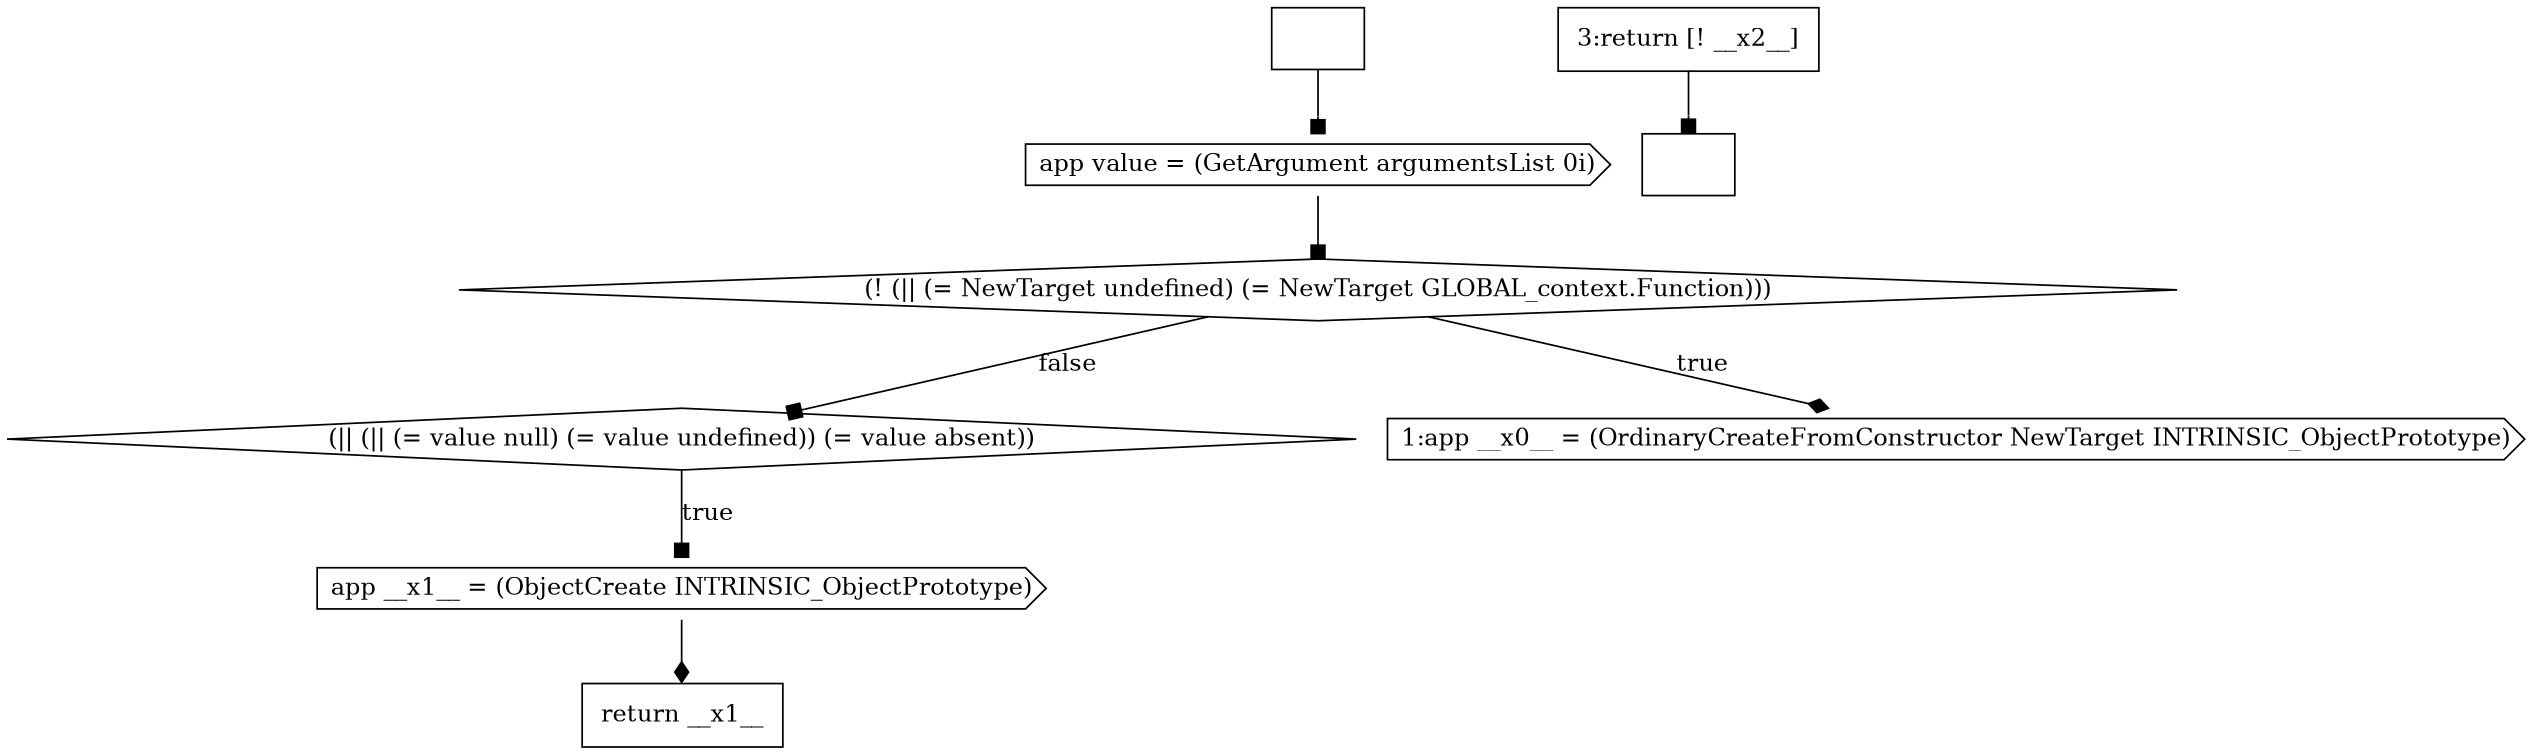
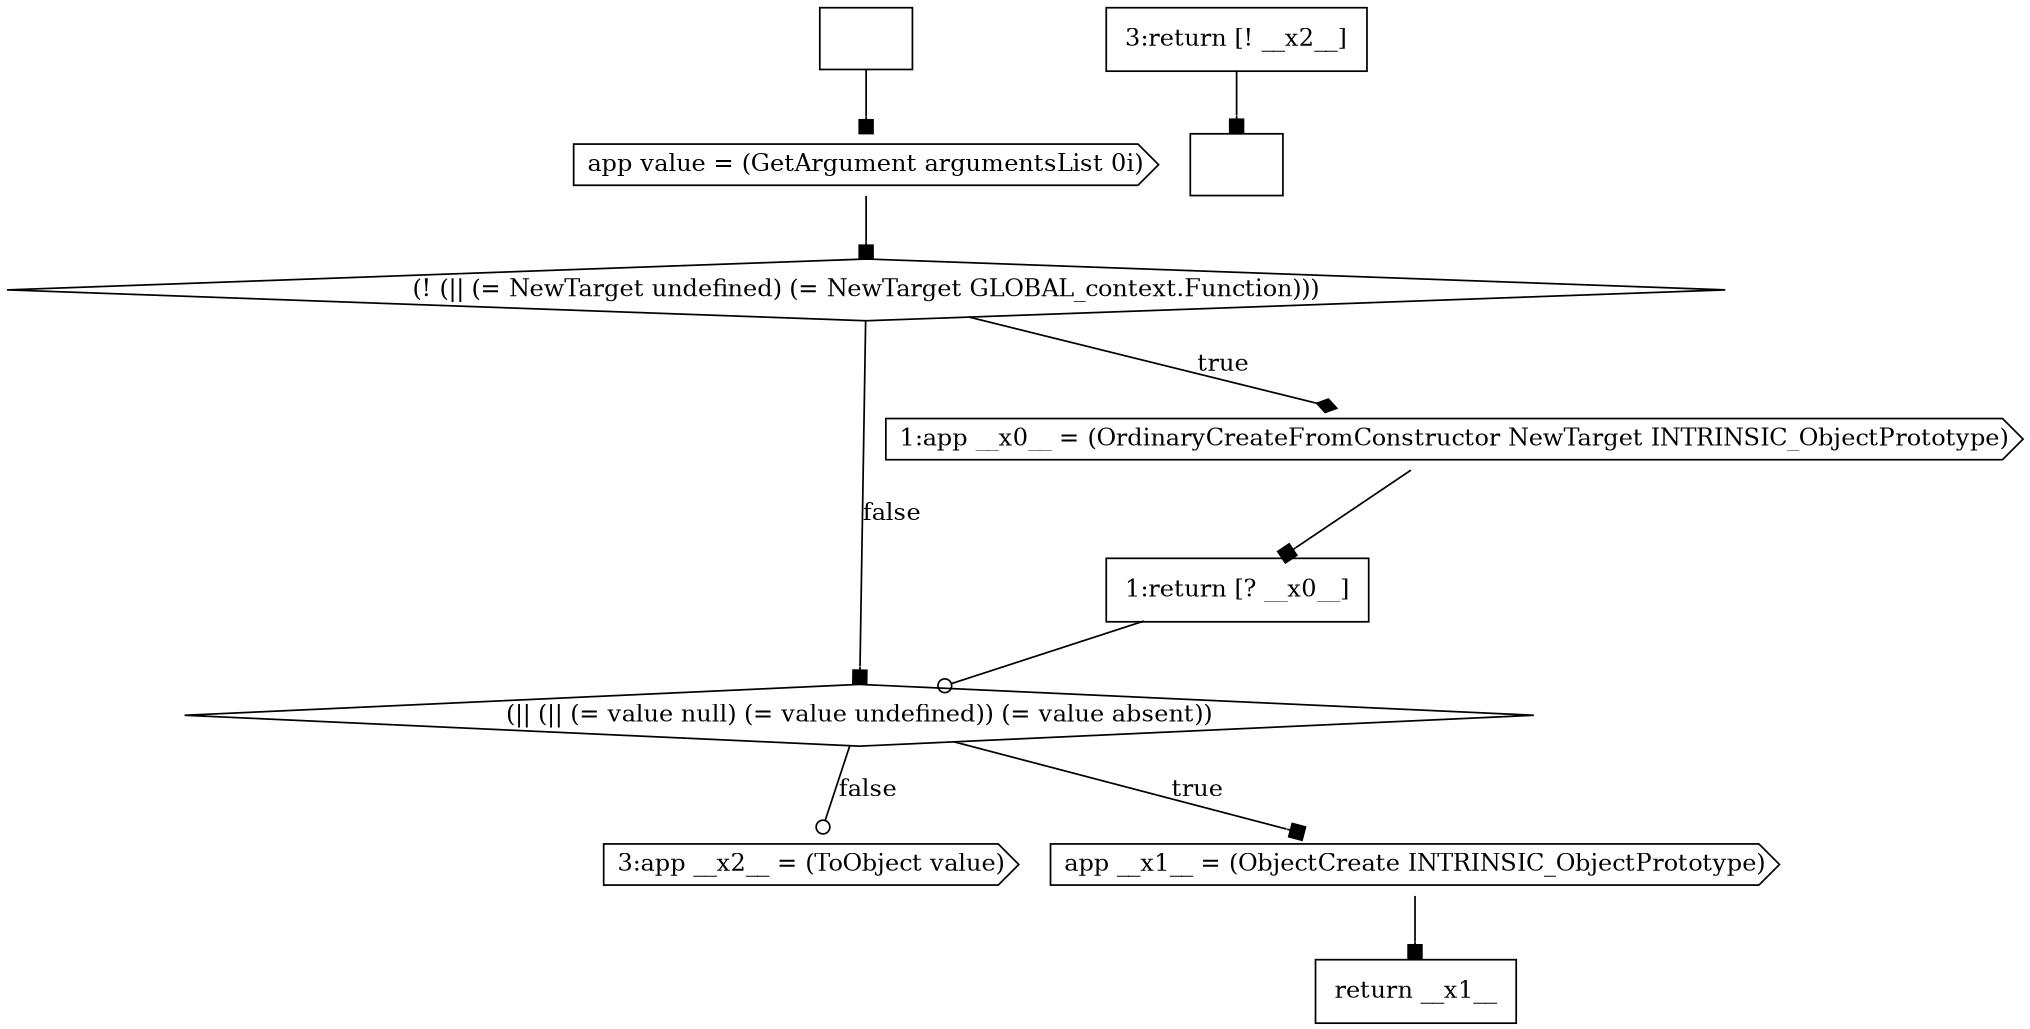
none -> (1237, 589)
(682, 641) -> (1415, 919)
none -> (811, 864)
